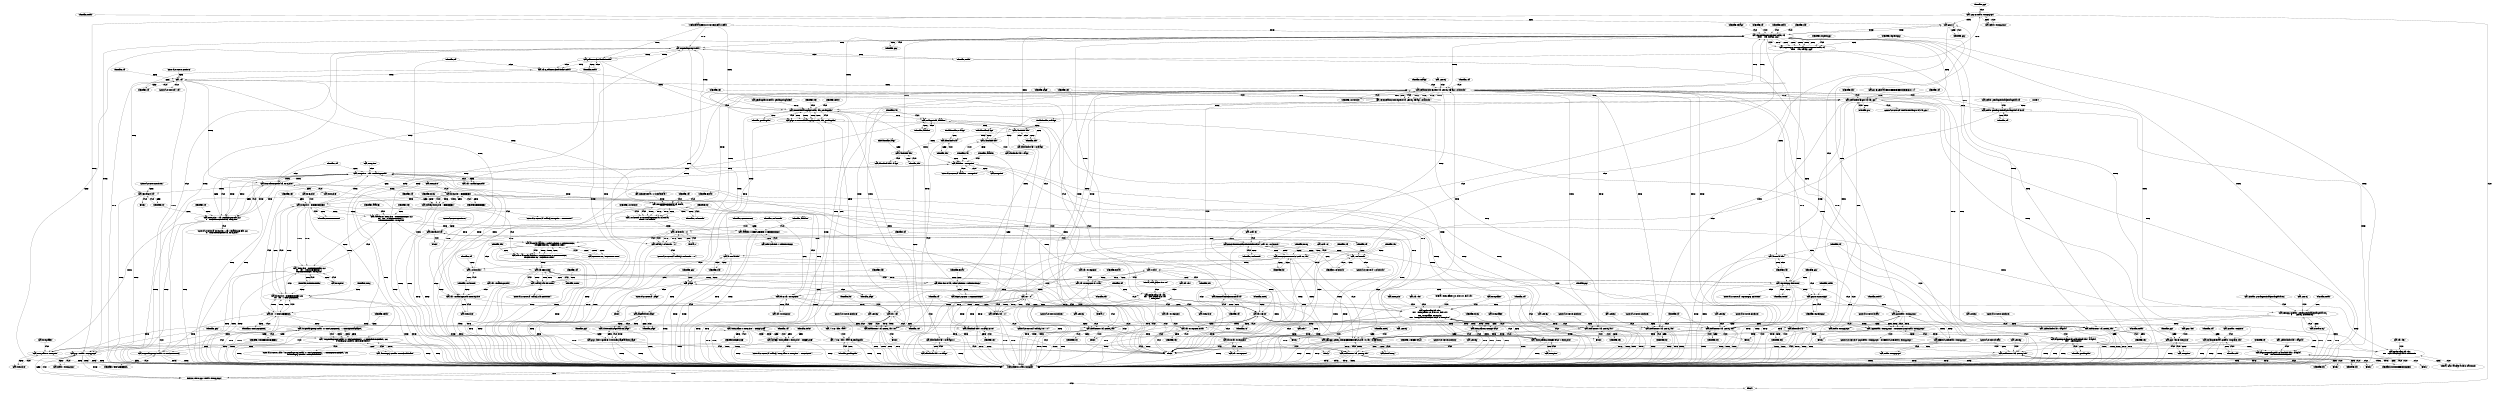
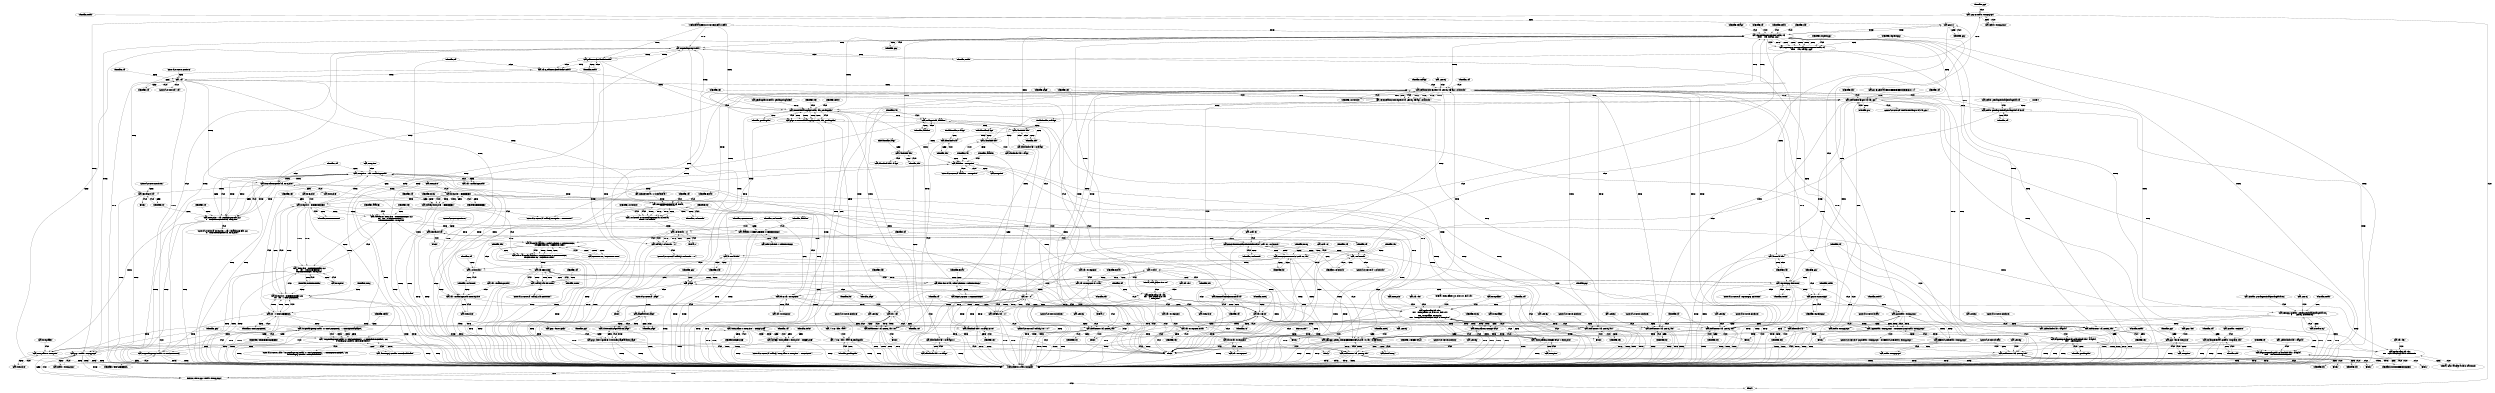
(1965, 20) -> none
(685, 168) -> (750, 177)
(667, 298) -> (646, 304)
none -> (555, 329)
(1302, 329) -> (1302, 329)
(263, 340) -> (263, 340)
